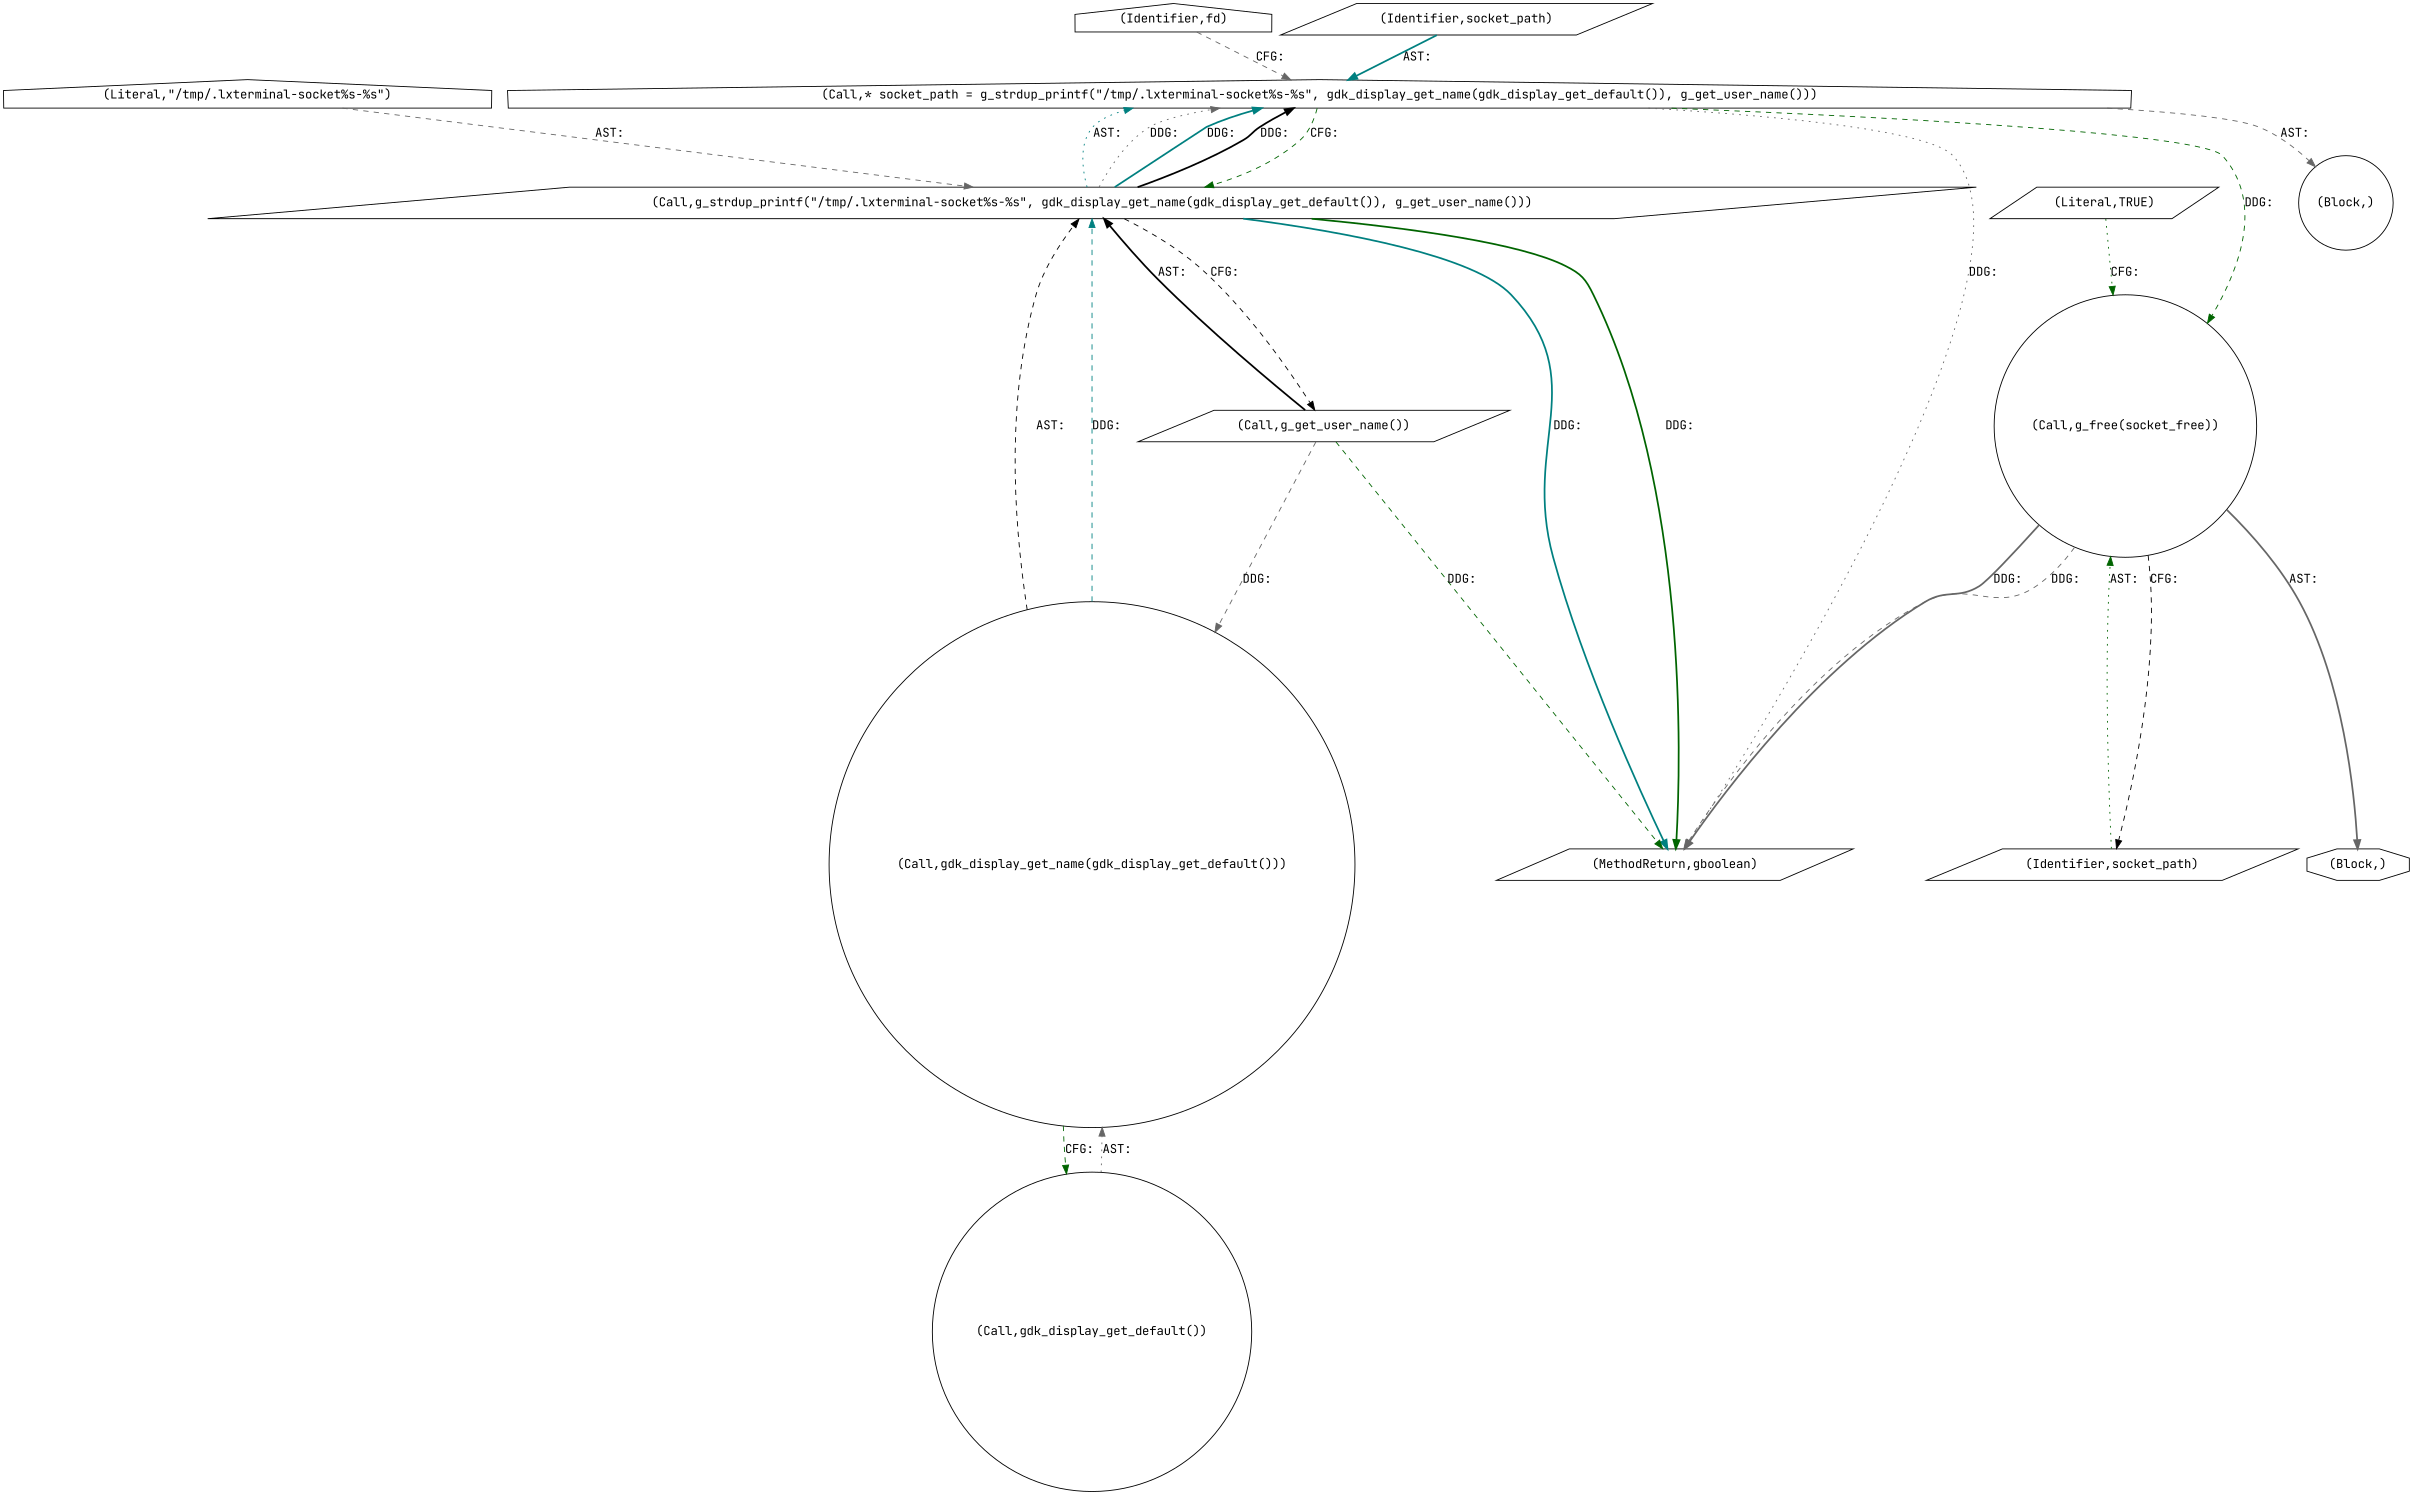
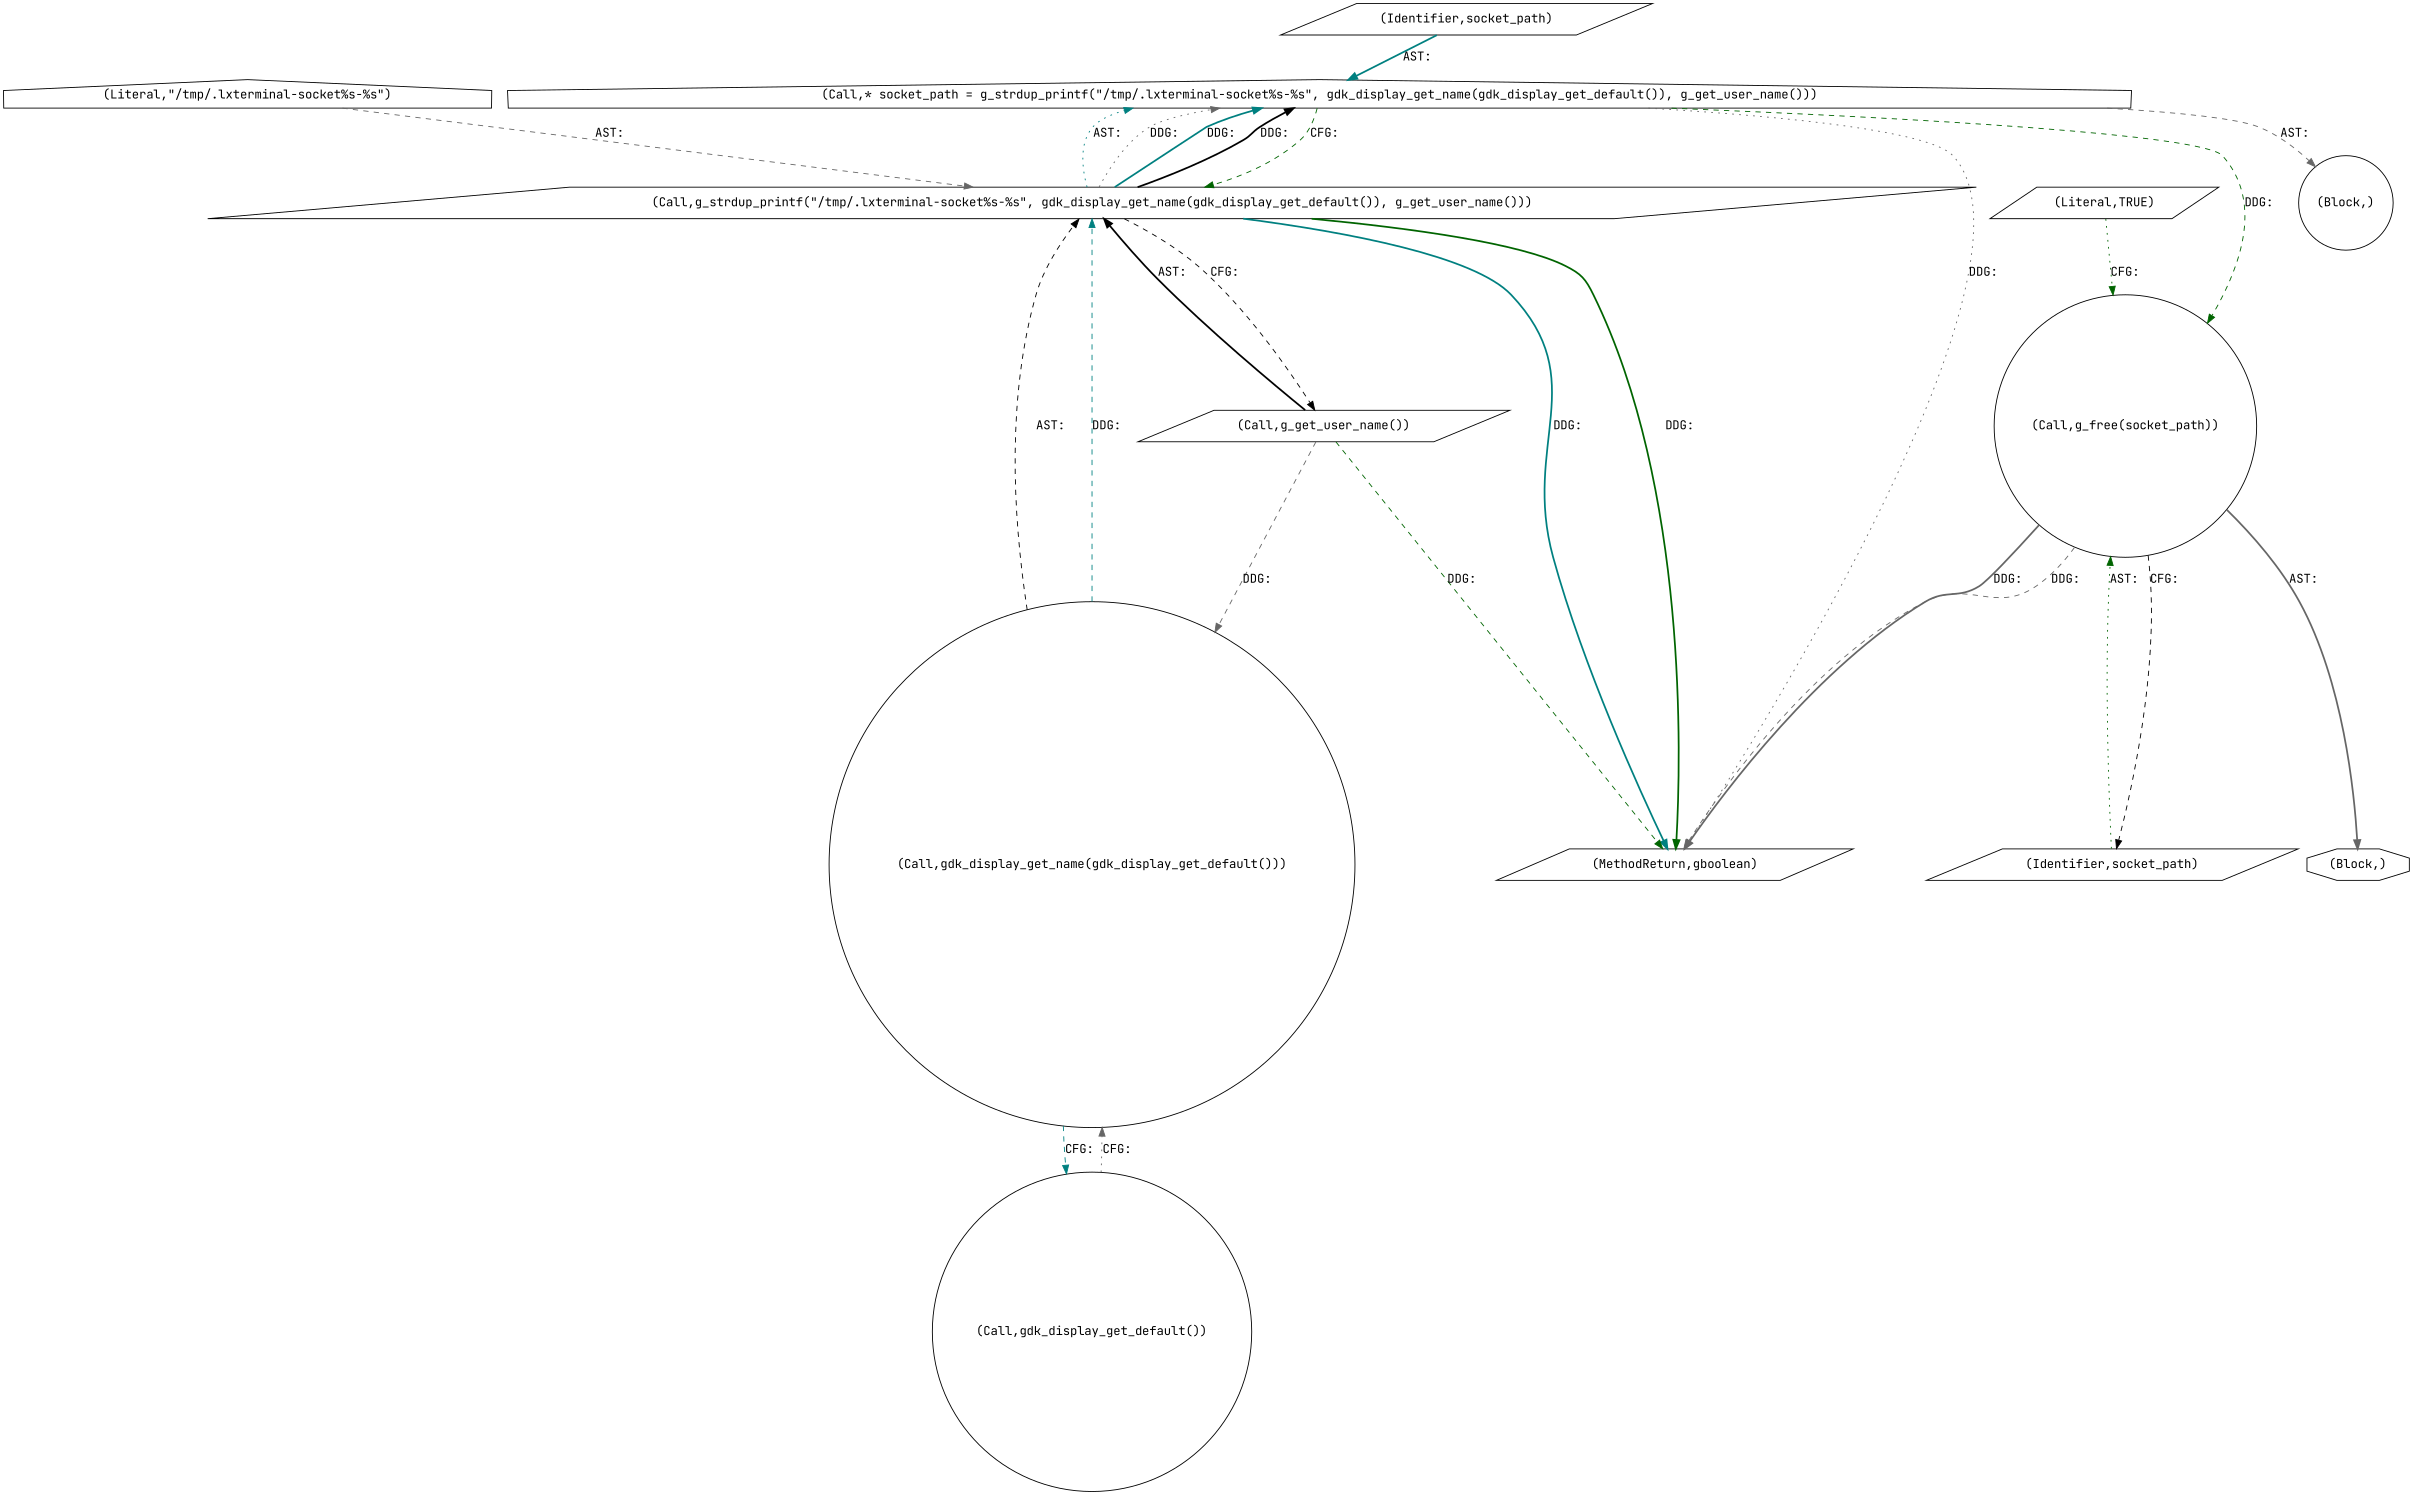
(1173, 19) -> none
(2125, 426) -> (2125, 426)
(1064, 1145) -> (1064, 1145)
(1121, 1150) -> (1121, 1150)
